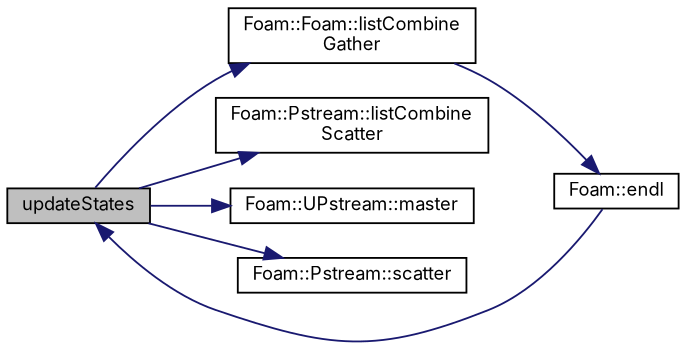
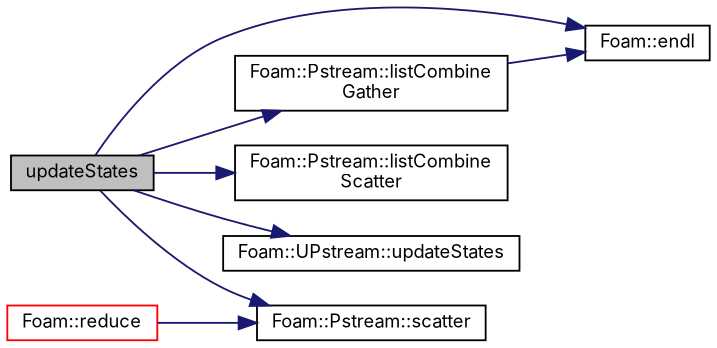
(352, 36) -> (371, 83)
(352, 206) -> (371, 253)
none -> (82, 323)
(364, 341) -> (306, 15)
